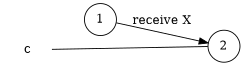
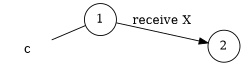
(130, 48) -> (69, 33)
